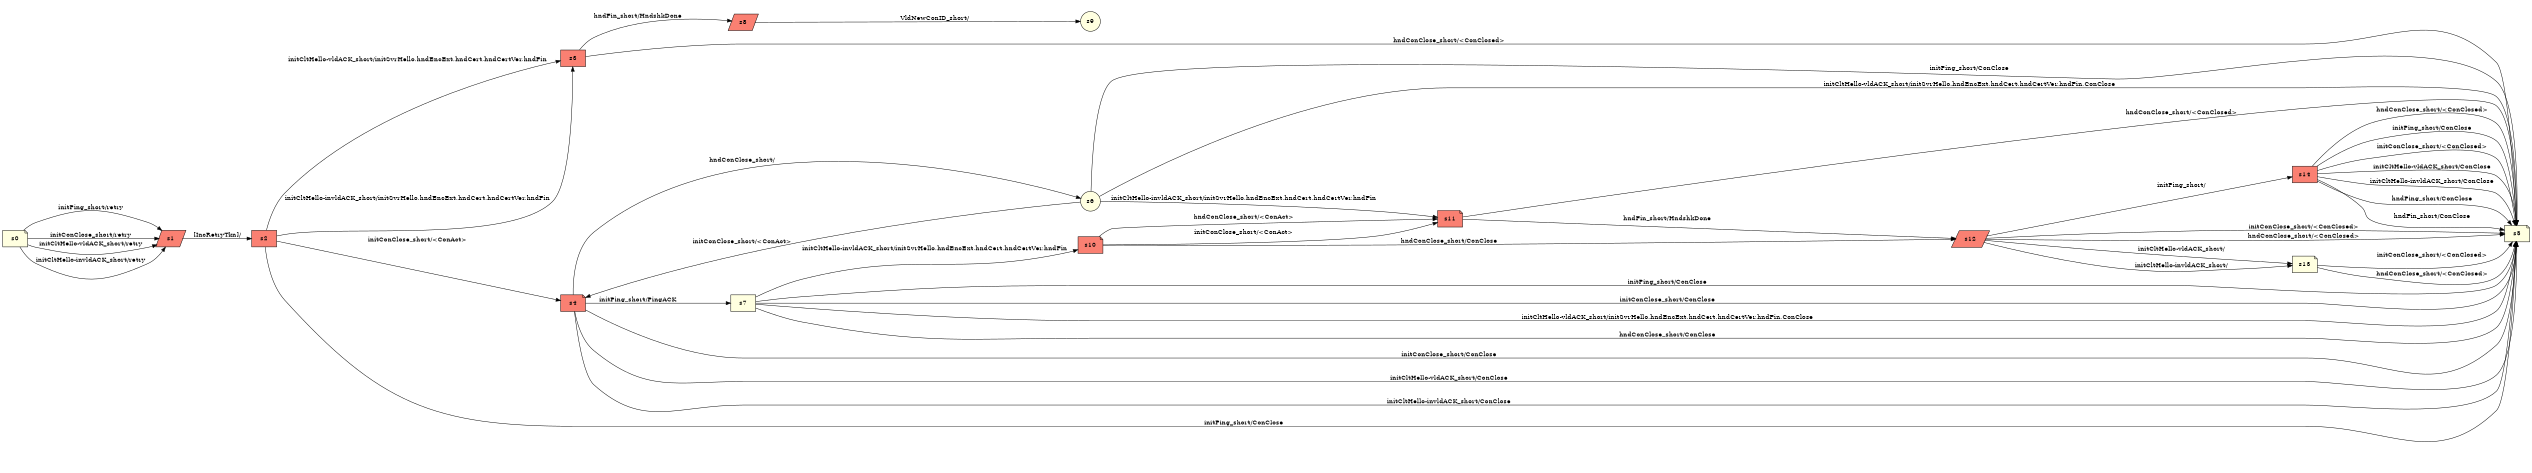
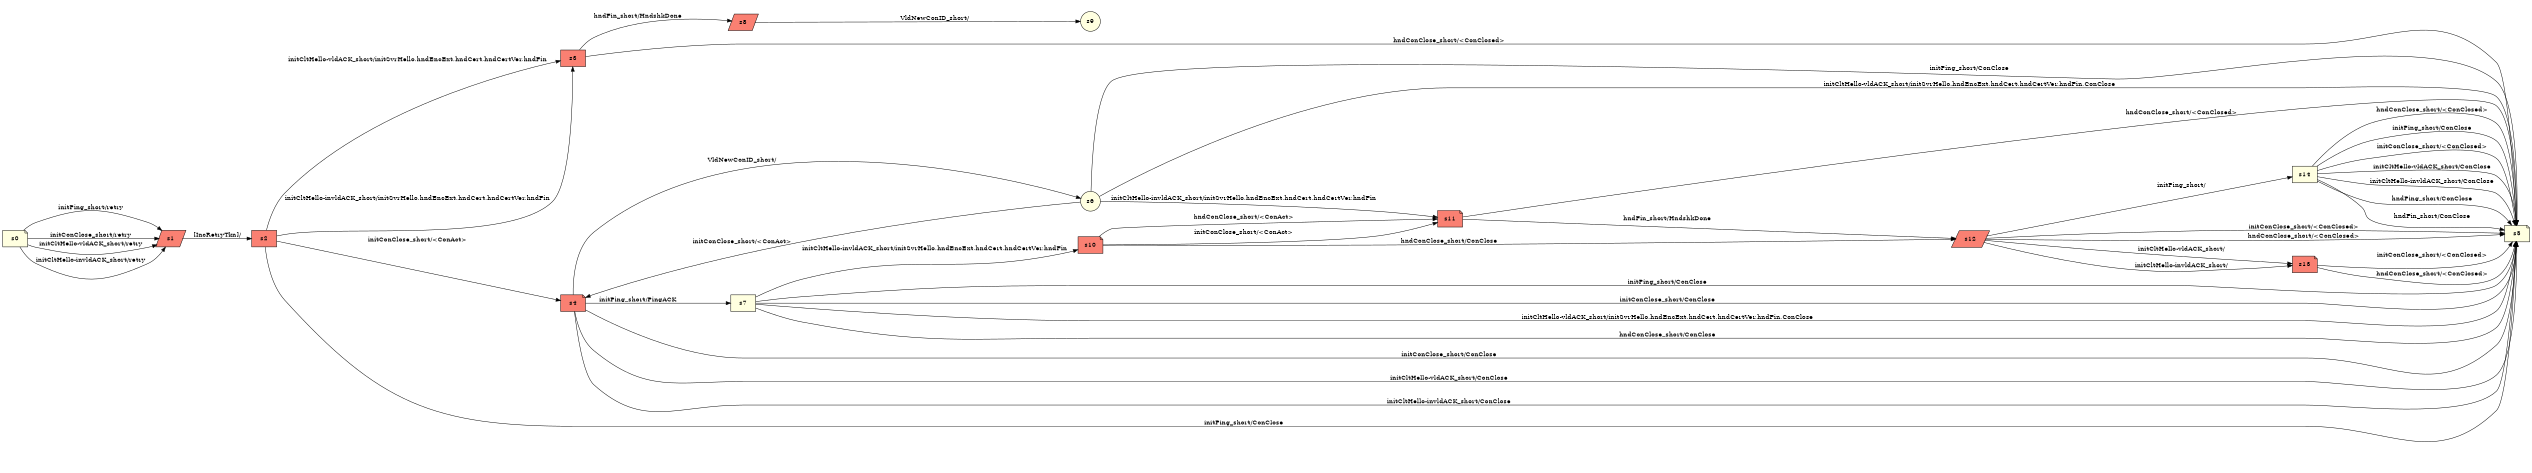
(743, 160) -> (743, 160)
(2305, 174) -> (2305, 174)
(2305, 264) -> (2305, 264)
